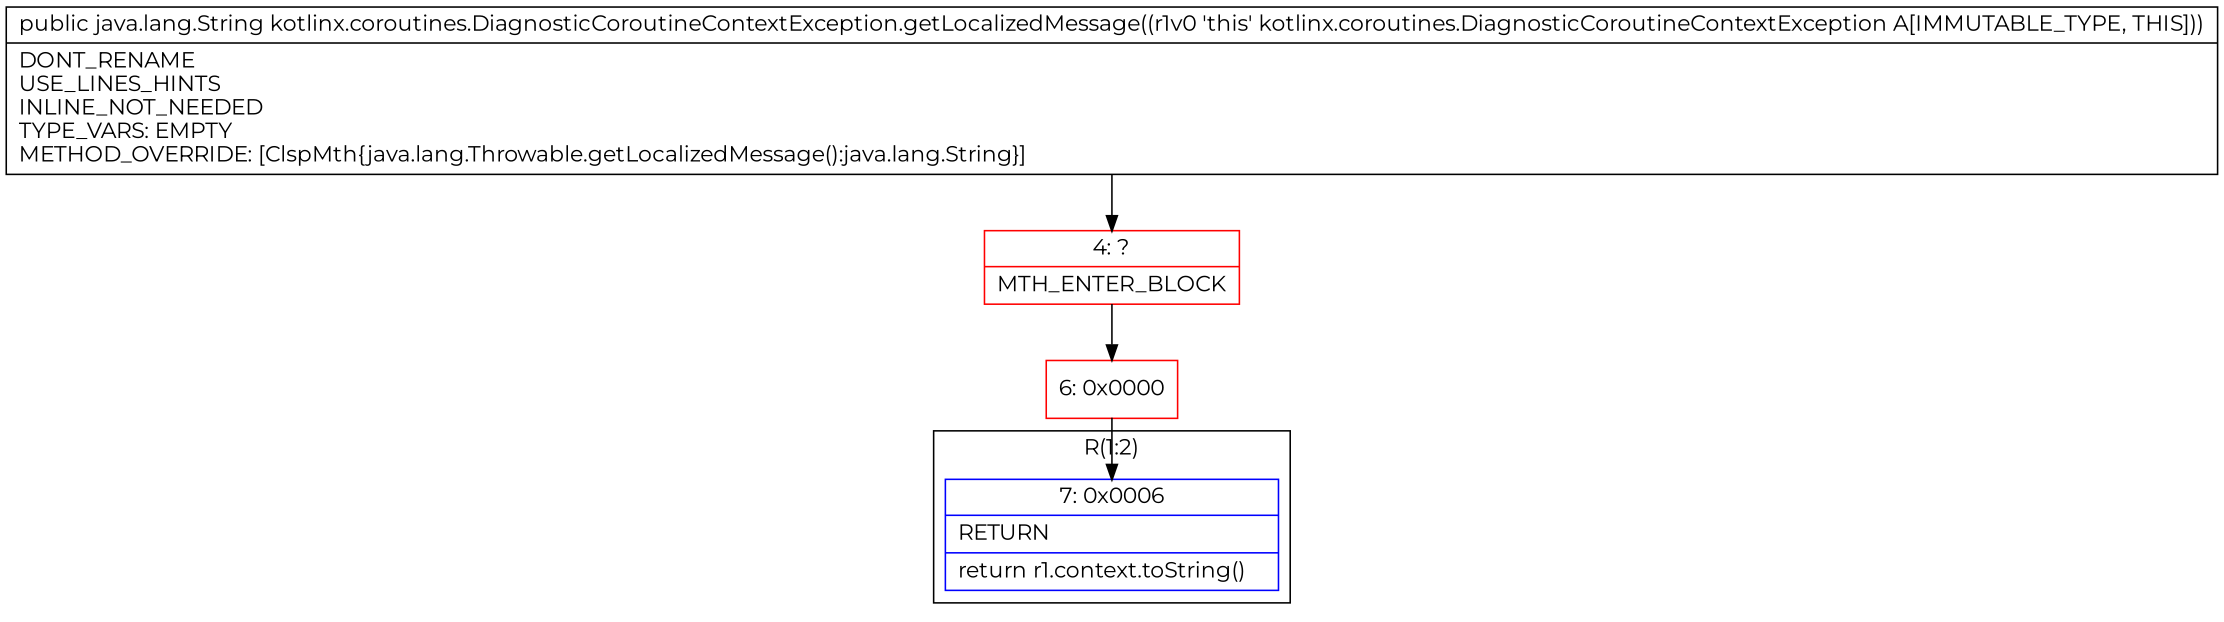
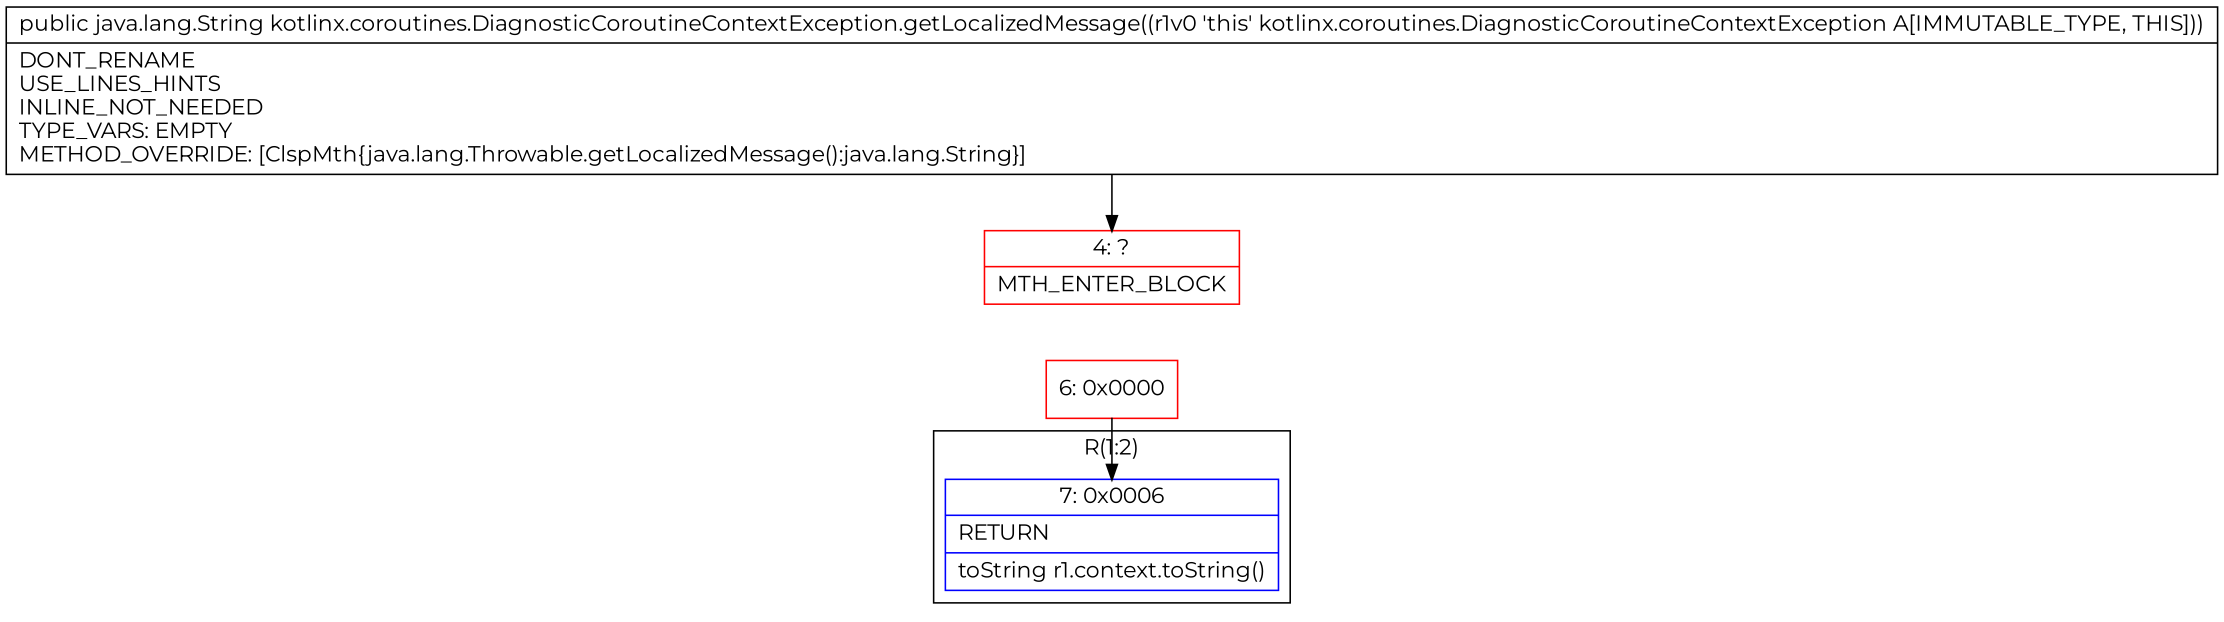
(1112, 324) -> none
(1102, 571) -> (1112, 571)
